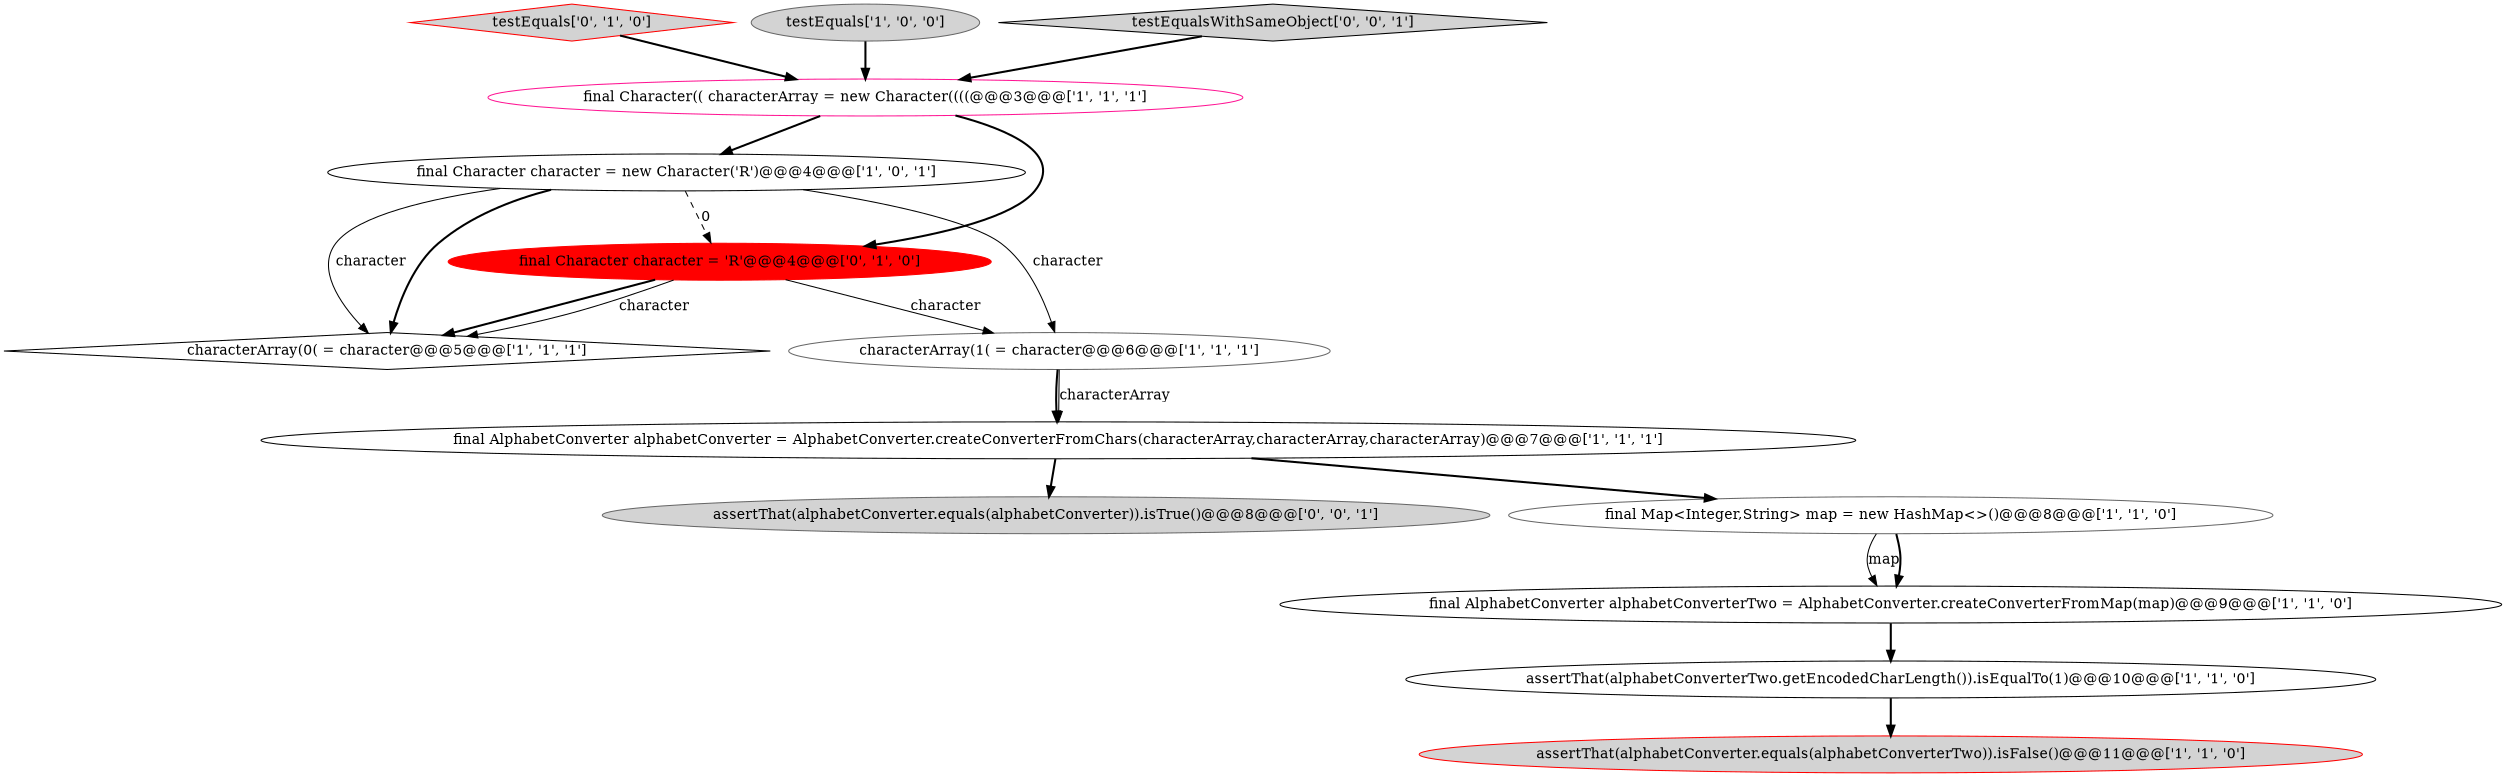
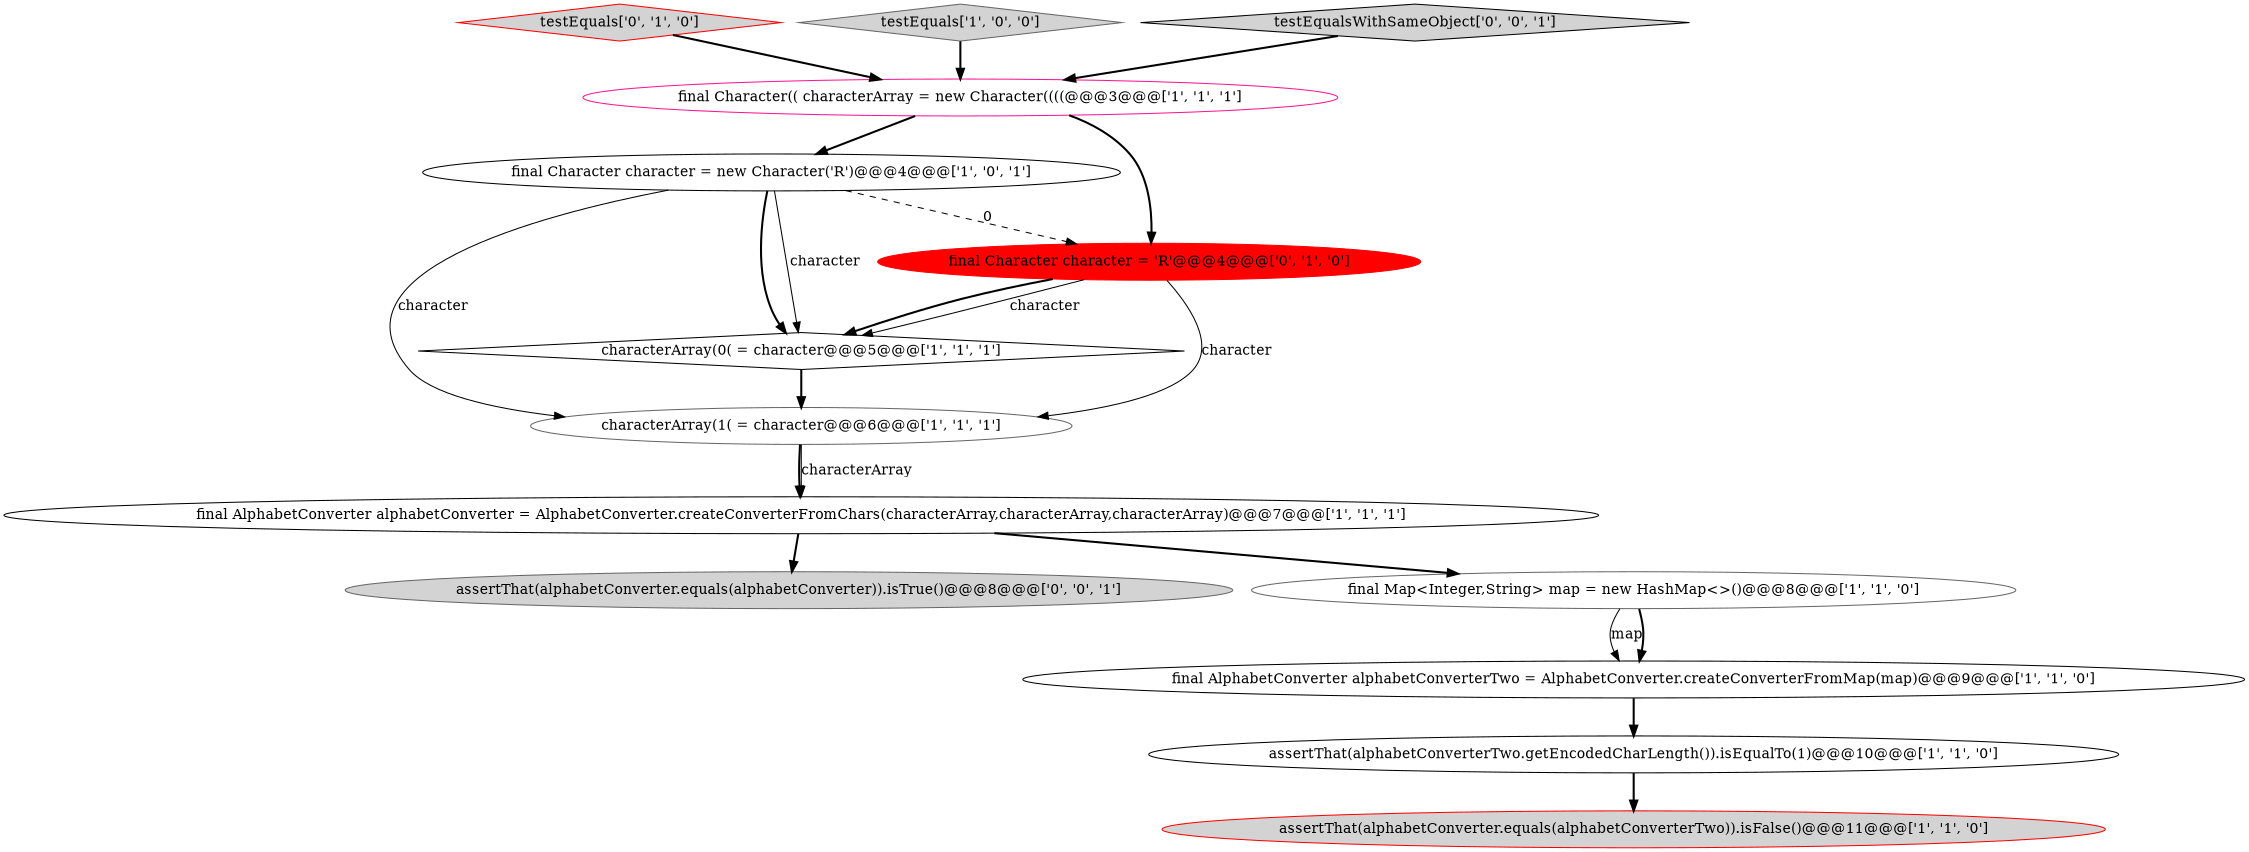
(865, 23) -> (960, 23)
none -> (801, 383)
